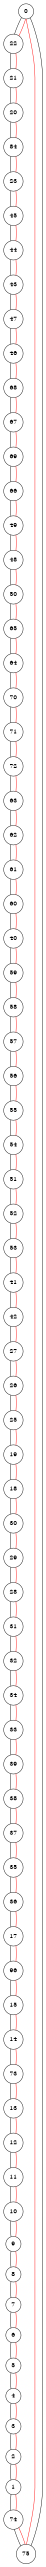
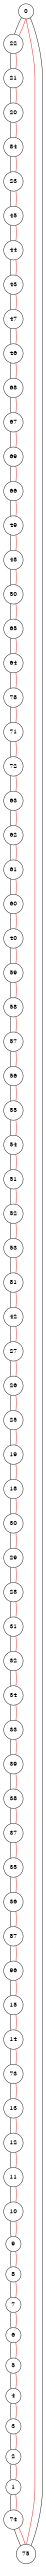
(13, 698) -> (13, 698)
(13, 1283) -> (13, 1283)
(13, 1936) -> (13, 1936)
